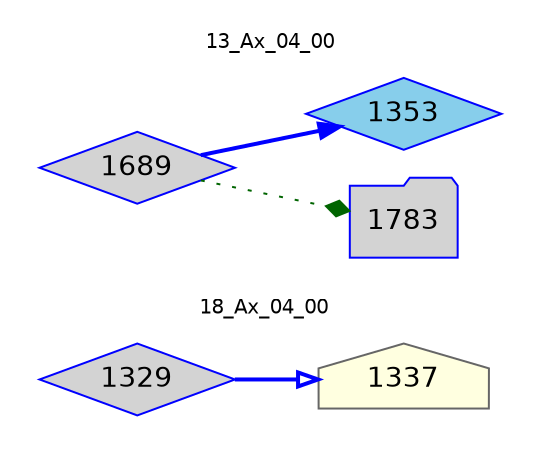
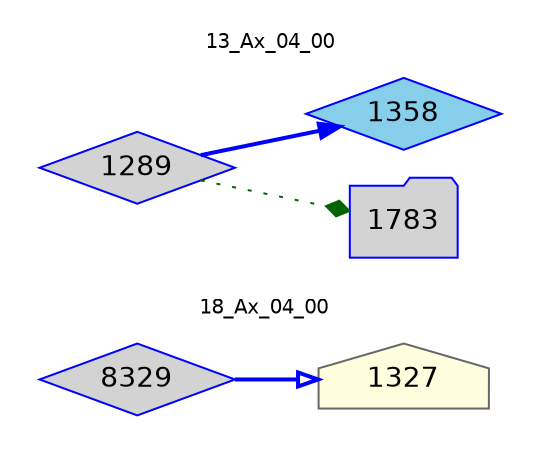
(404, 114) -> (404, 114)
(137, 168) -> (137, 168)
(137, 379) -> (137, 379)
(404, 379) -> (404, 379)
